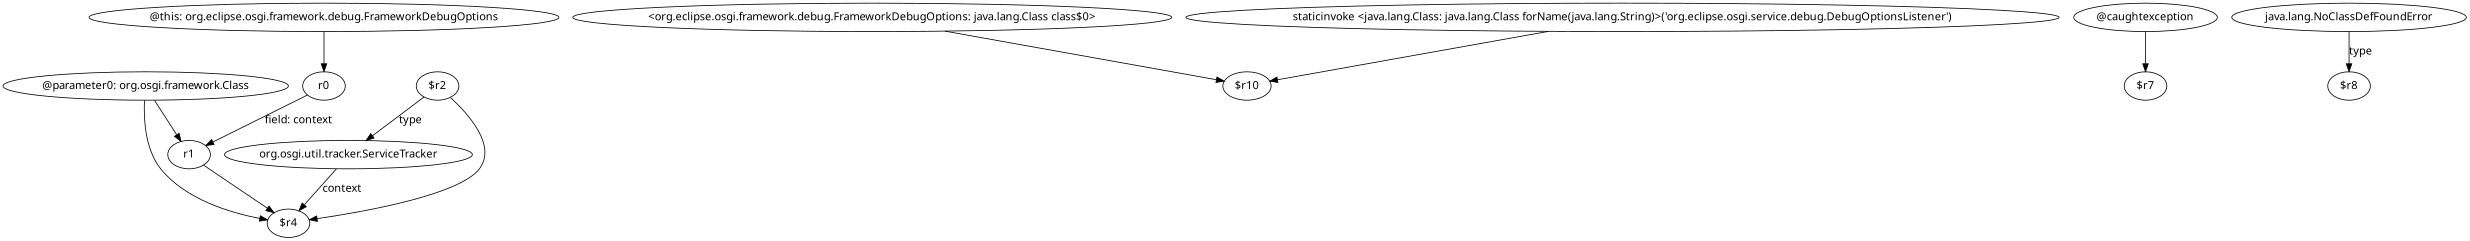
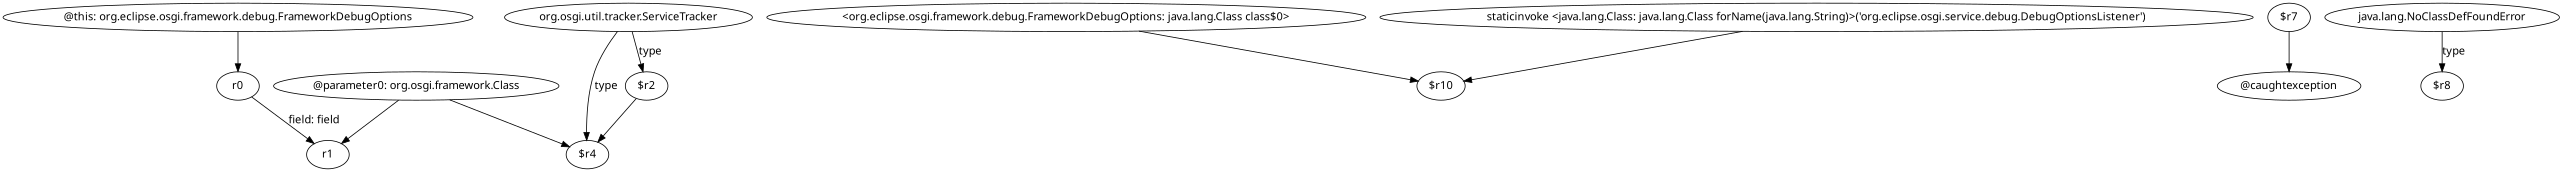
(2146, 48) -> (2289, 48)
(398, 116) -> (637, 48)
(299, 120) -> (314, 120)
(235, 187) -> none
(342, 189) -> (606, 86)
